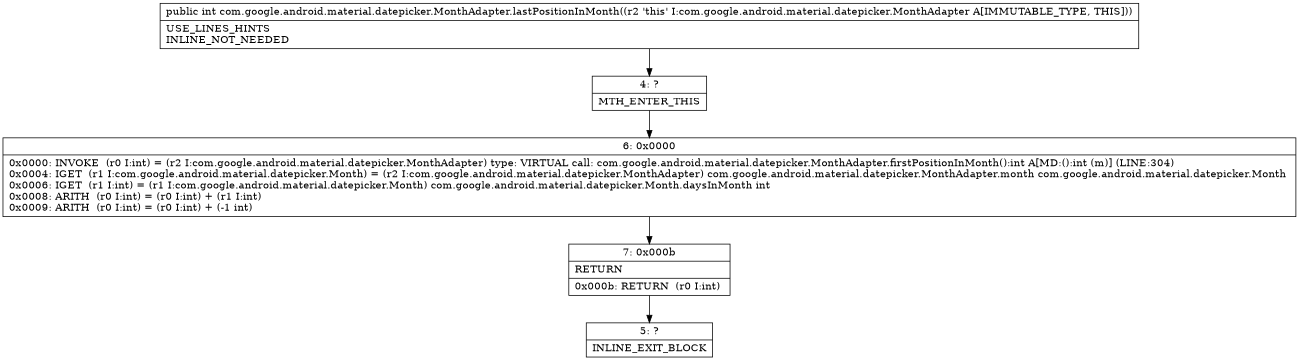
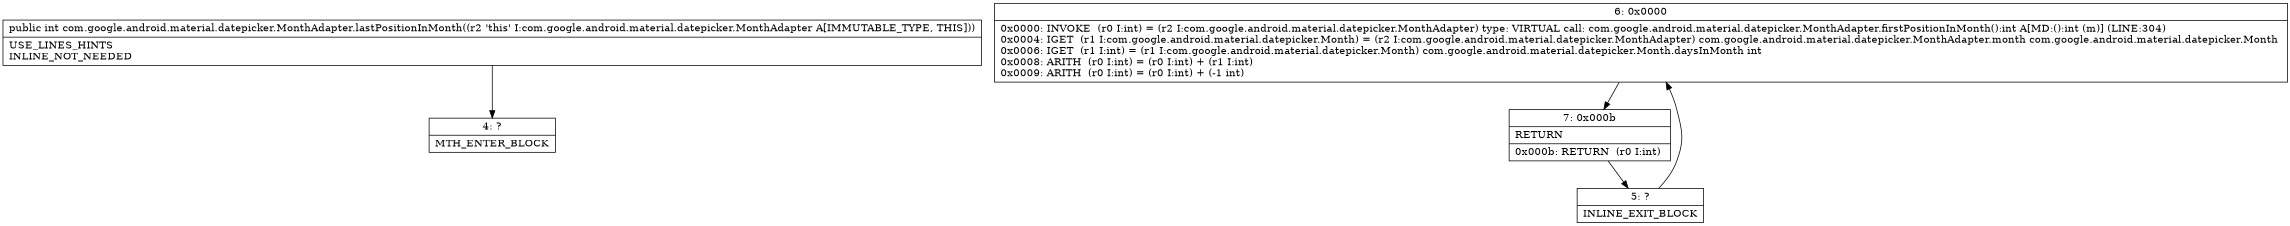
(649, 101) -> (492, 143)
(649, 120) -> (1682, 141)
